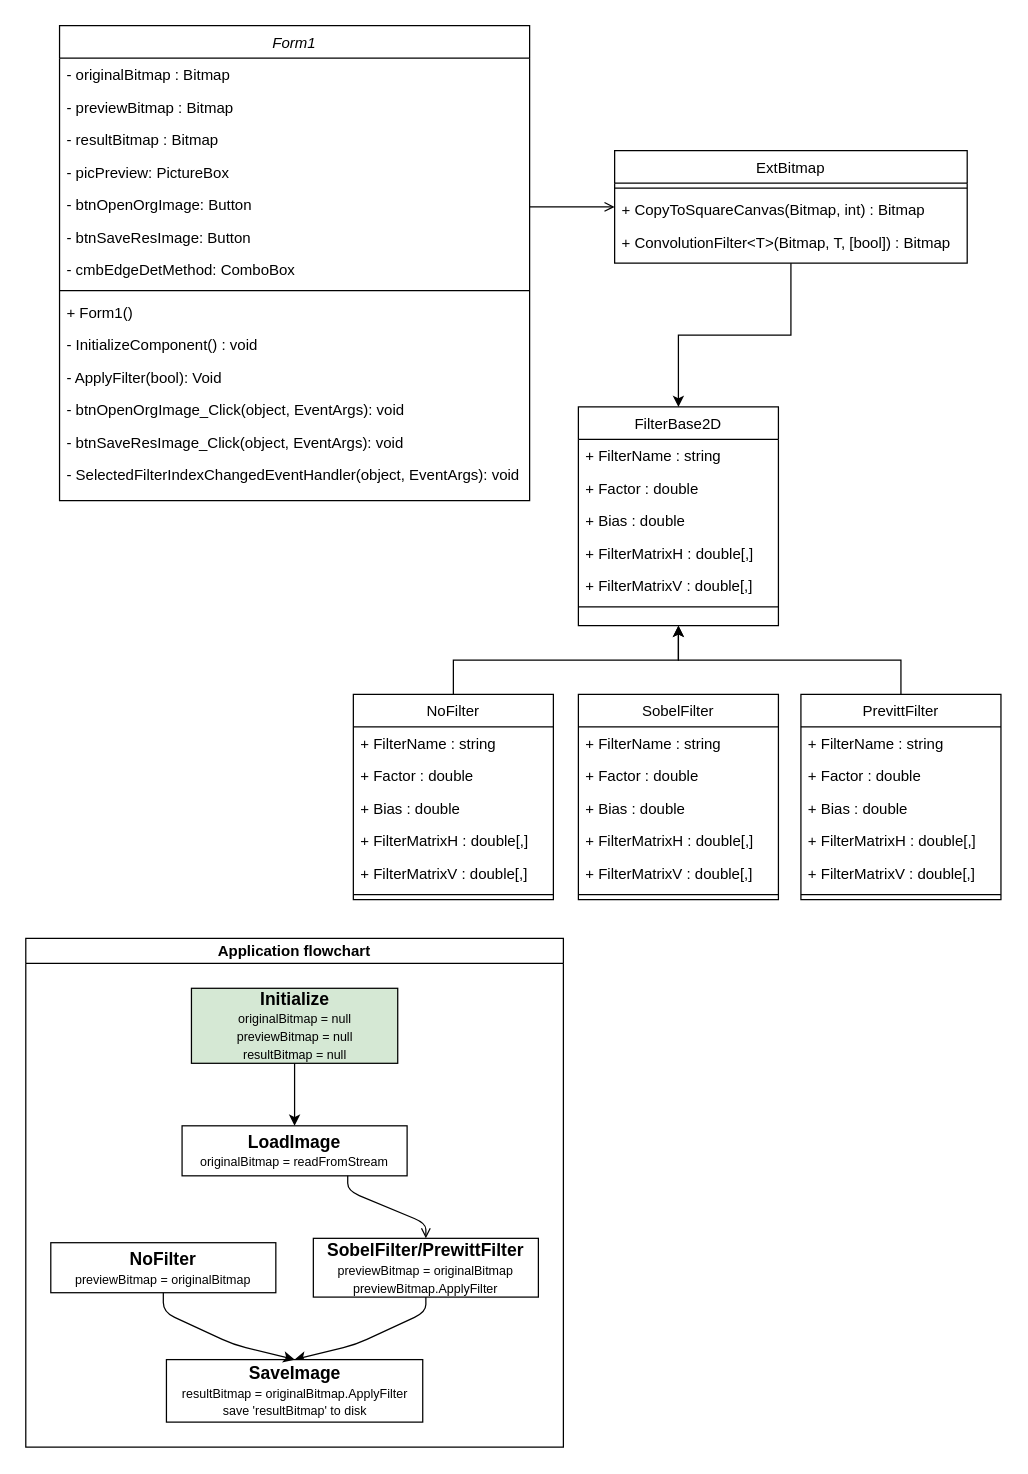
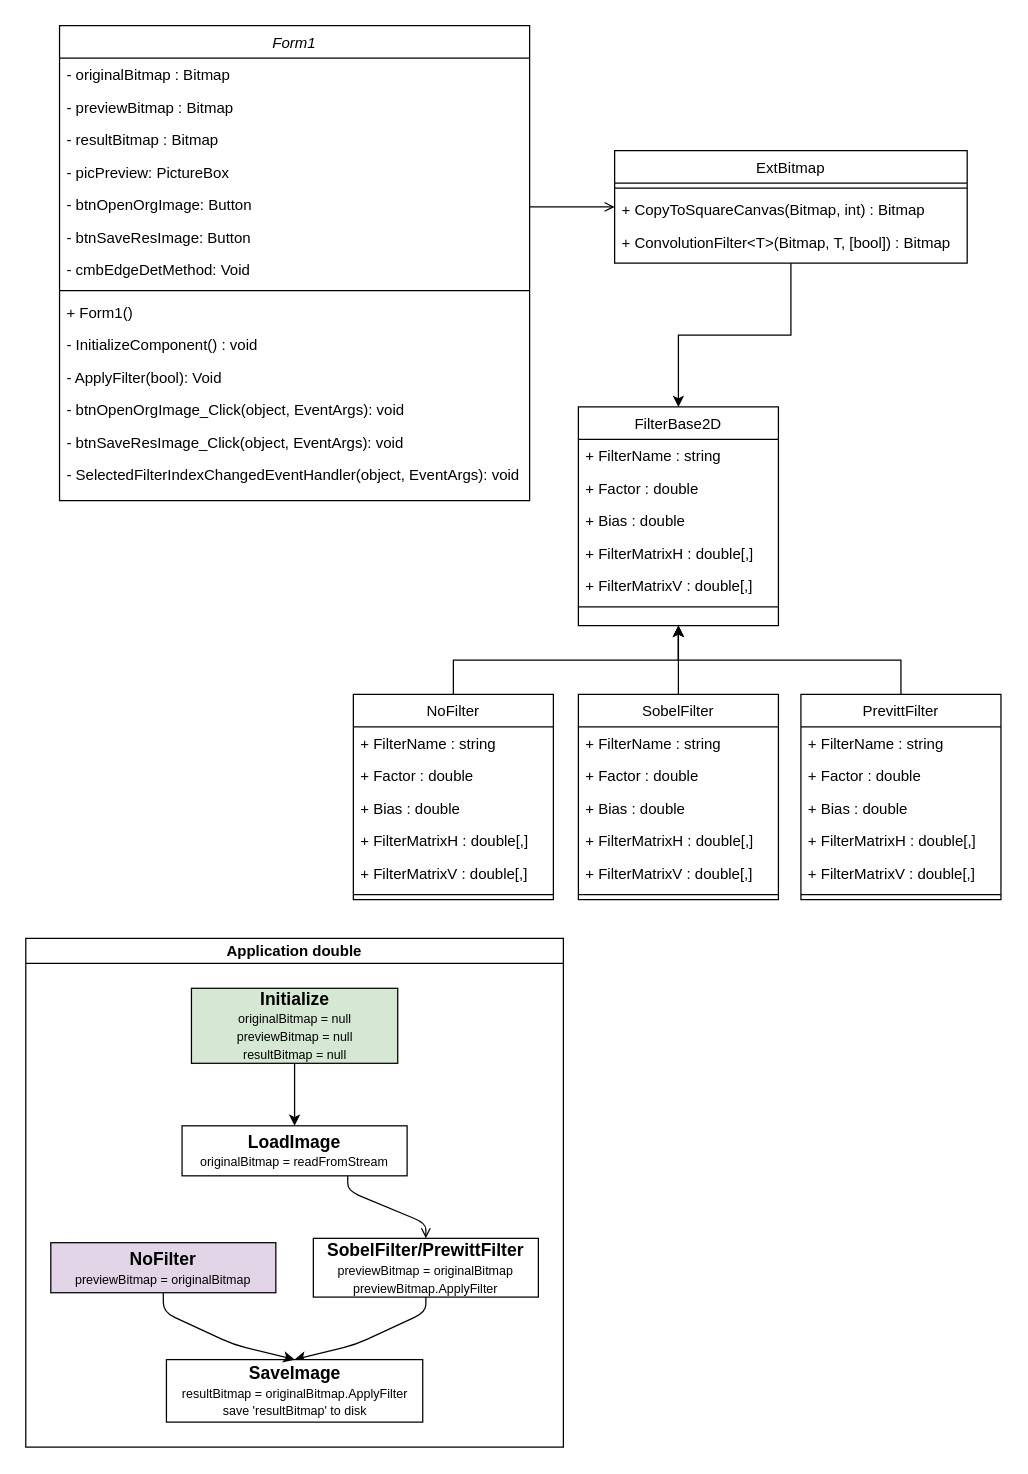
(178, 270) -> (159, 270)
none -> (678, 679)
(294, 951) -> (294, 951)
(163, 1268) -> (163, 1268)
